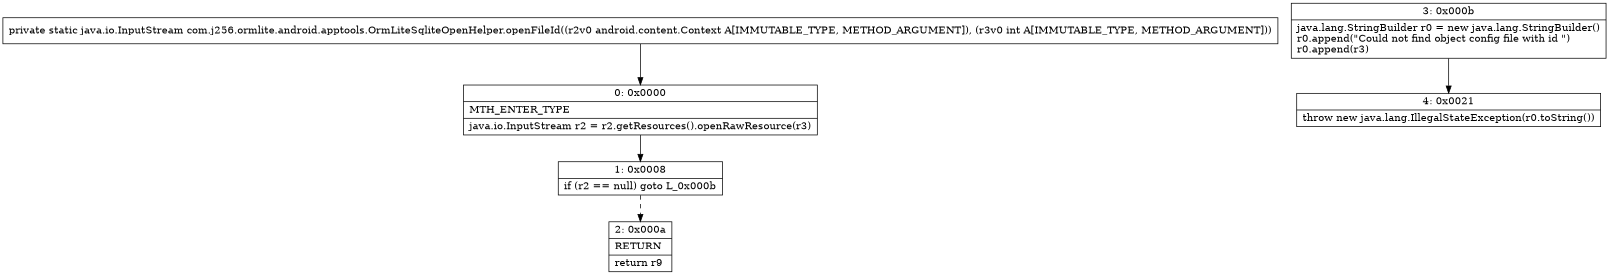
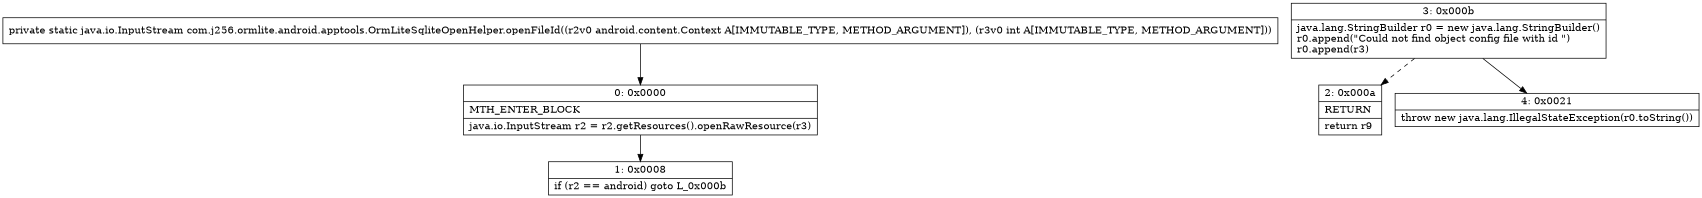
(520, 110) -> (525, 110)
(640, 186) -> (640, 186)
(640, 205) -> (1401, 69)
